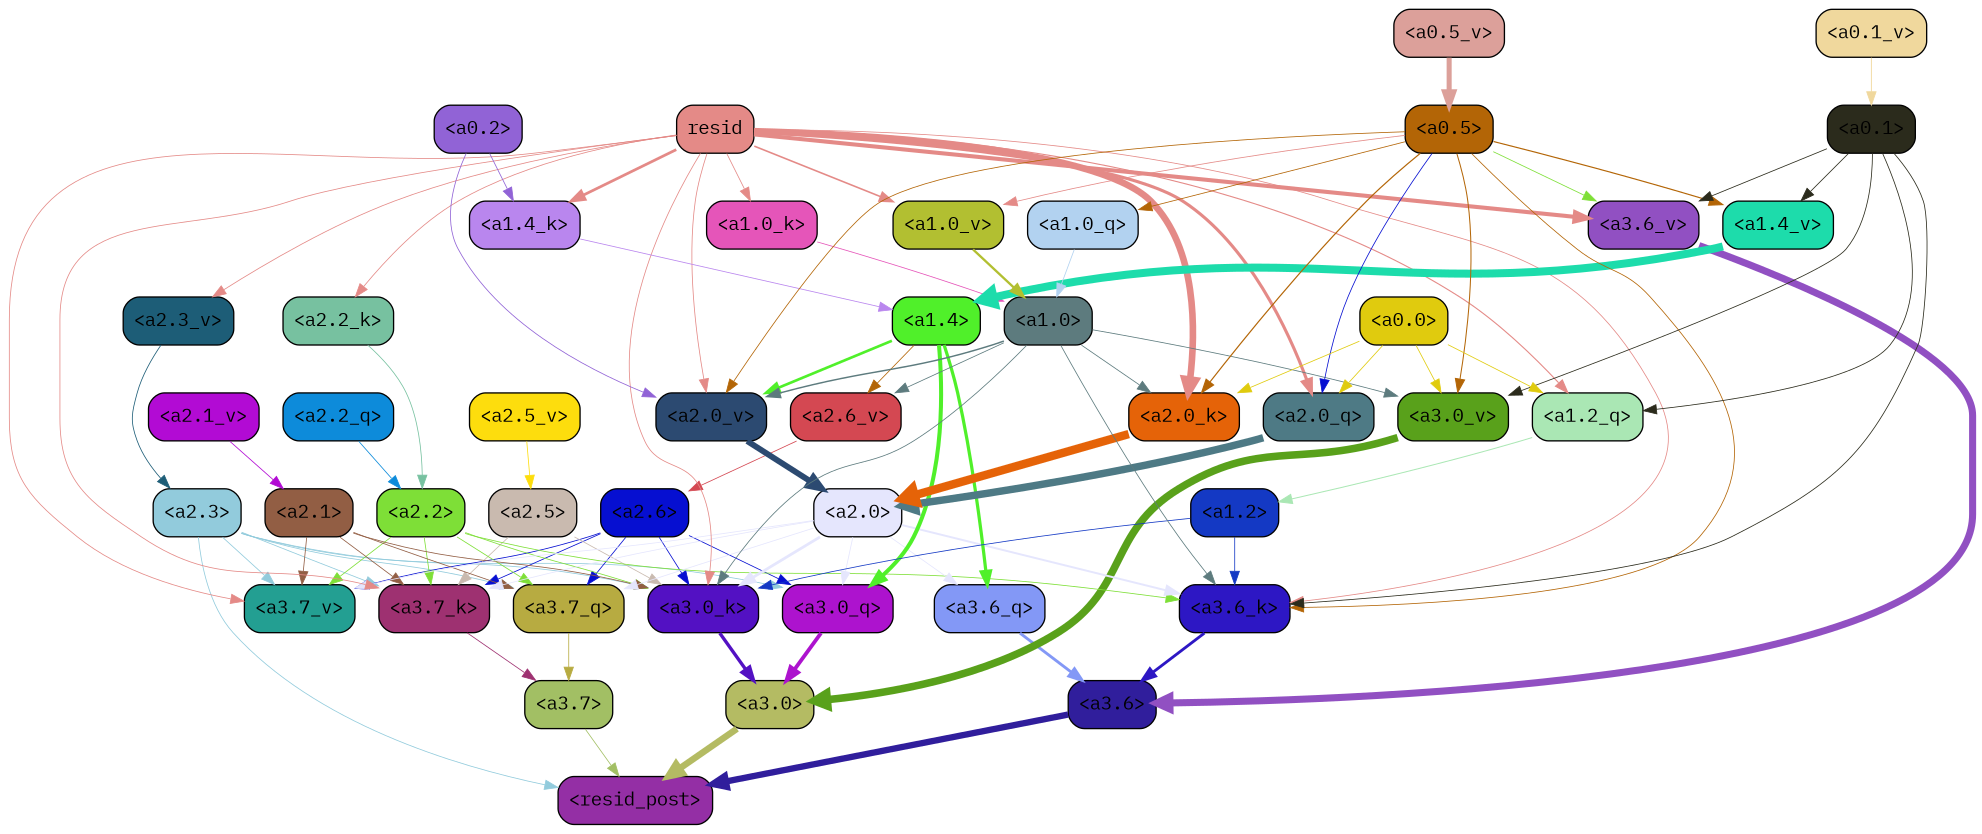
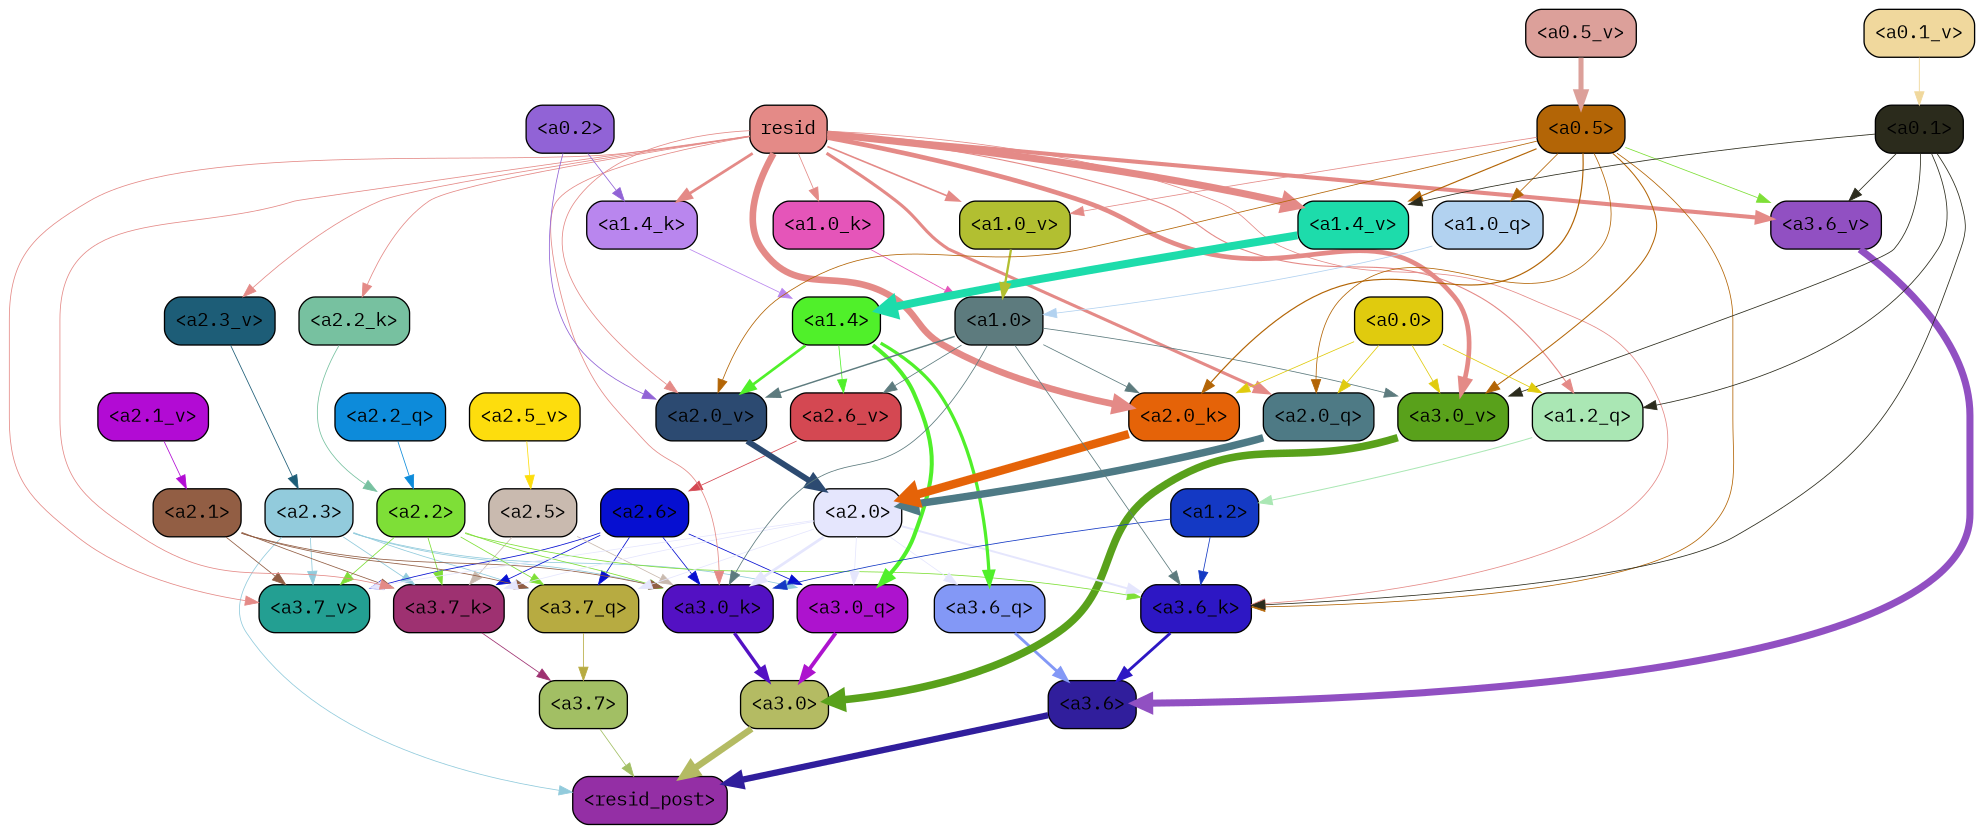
none -> (1057, 162)
none -> (1165, 240)
(1365, 261) -> (1525, 282)
(901, 359) -> (840, 362)
